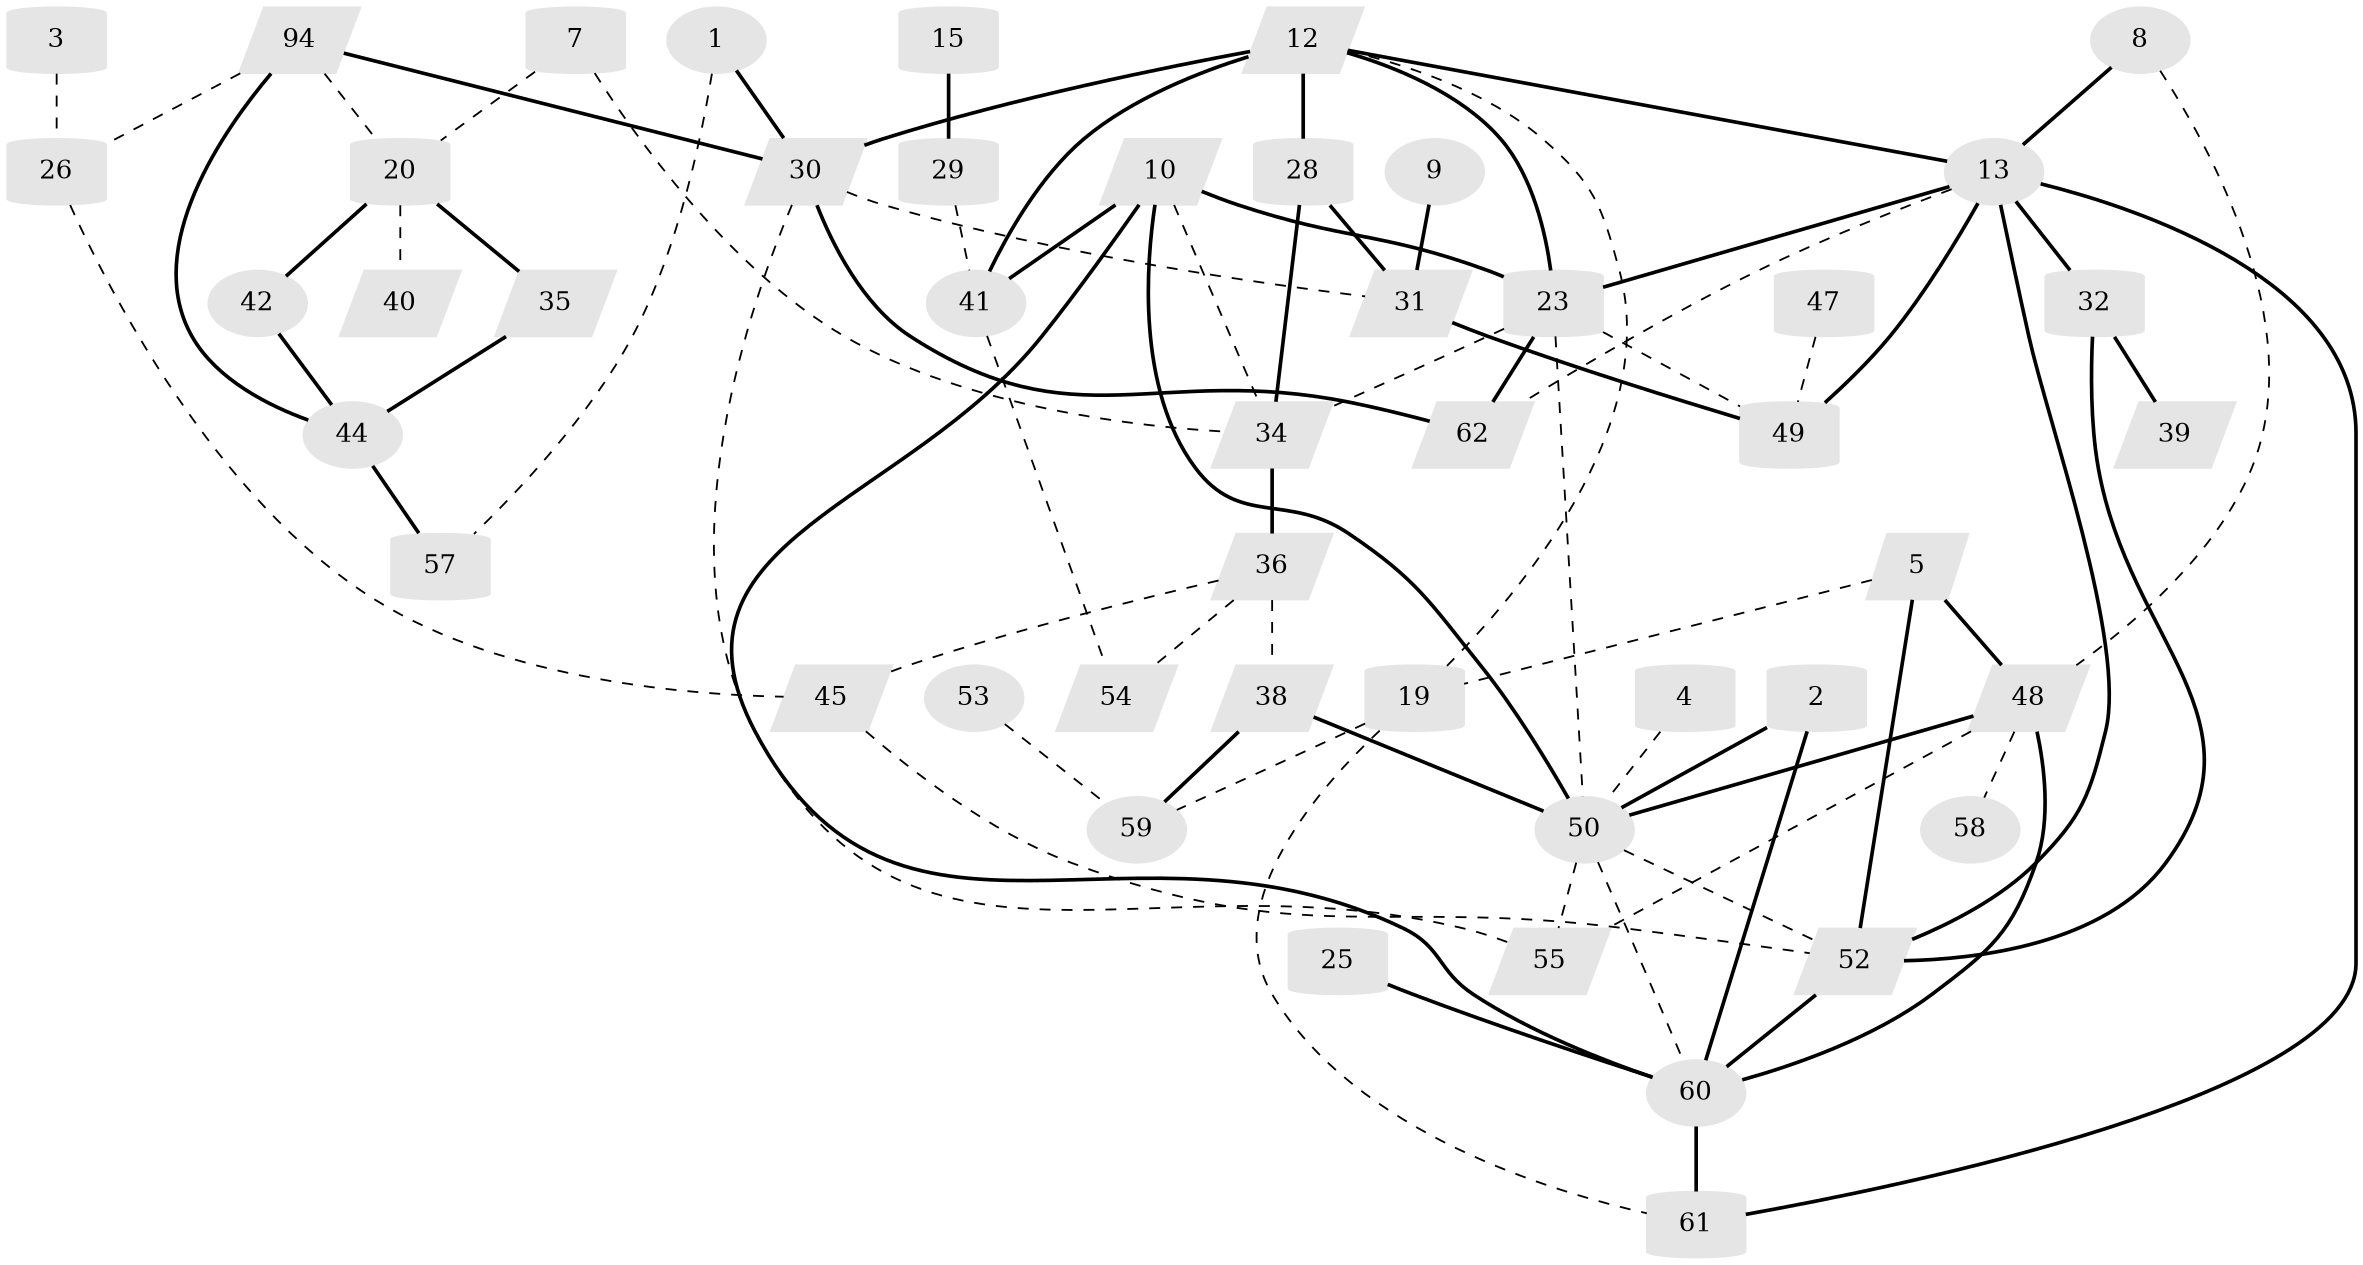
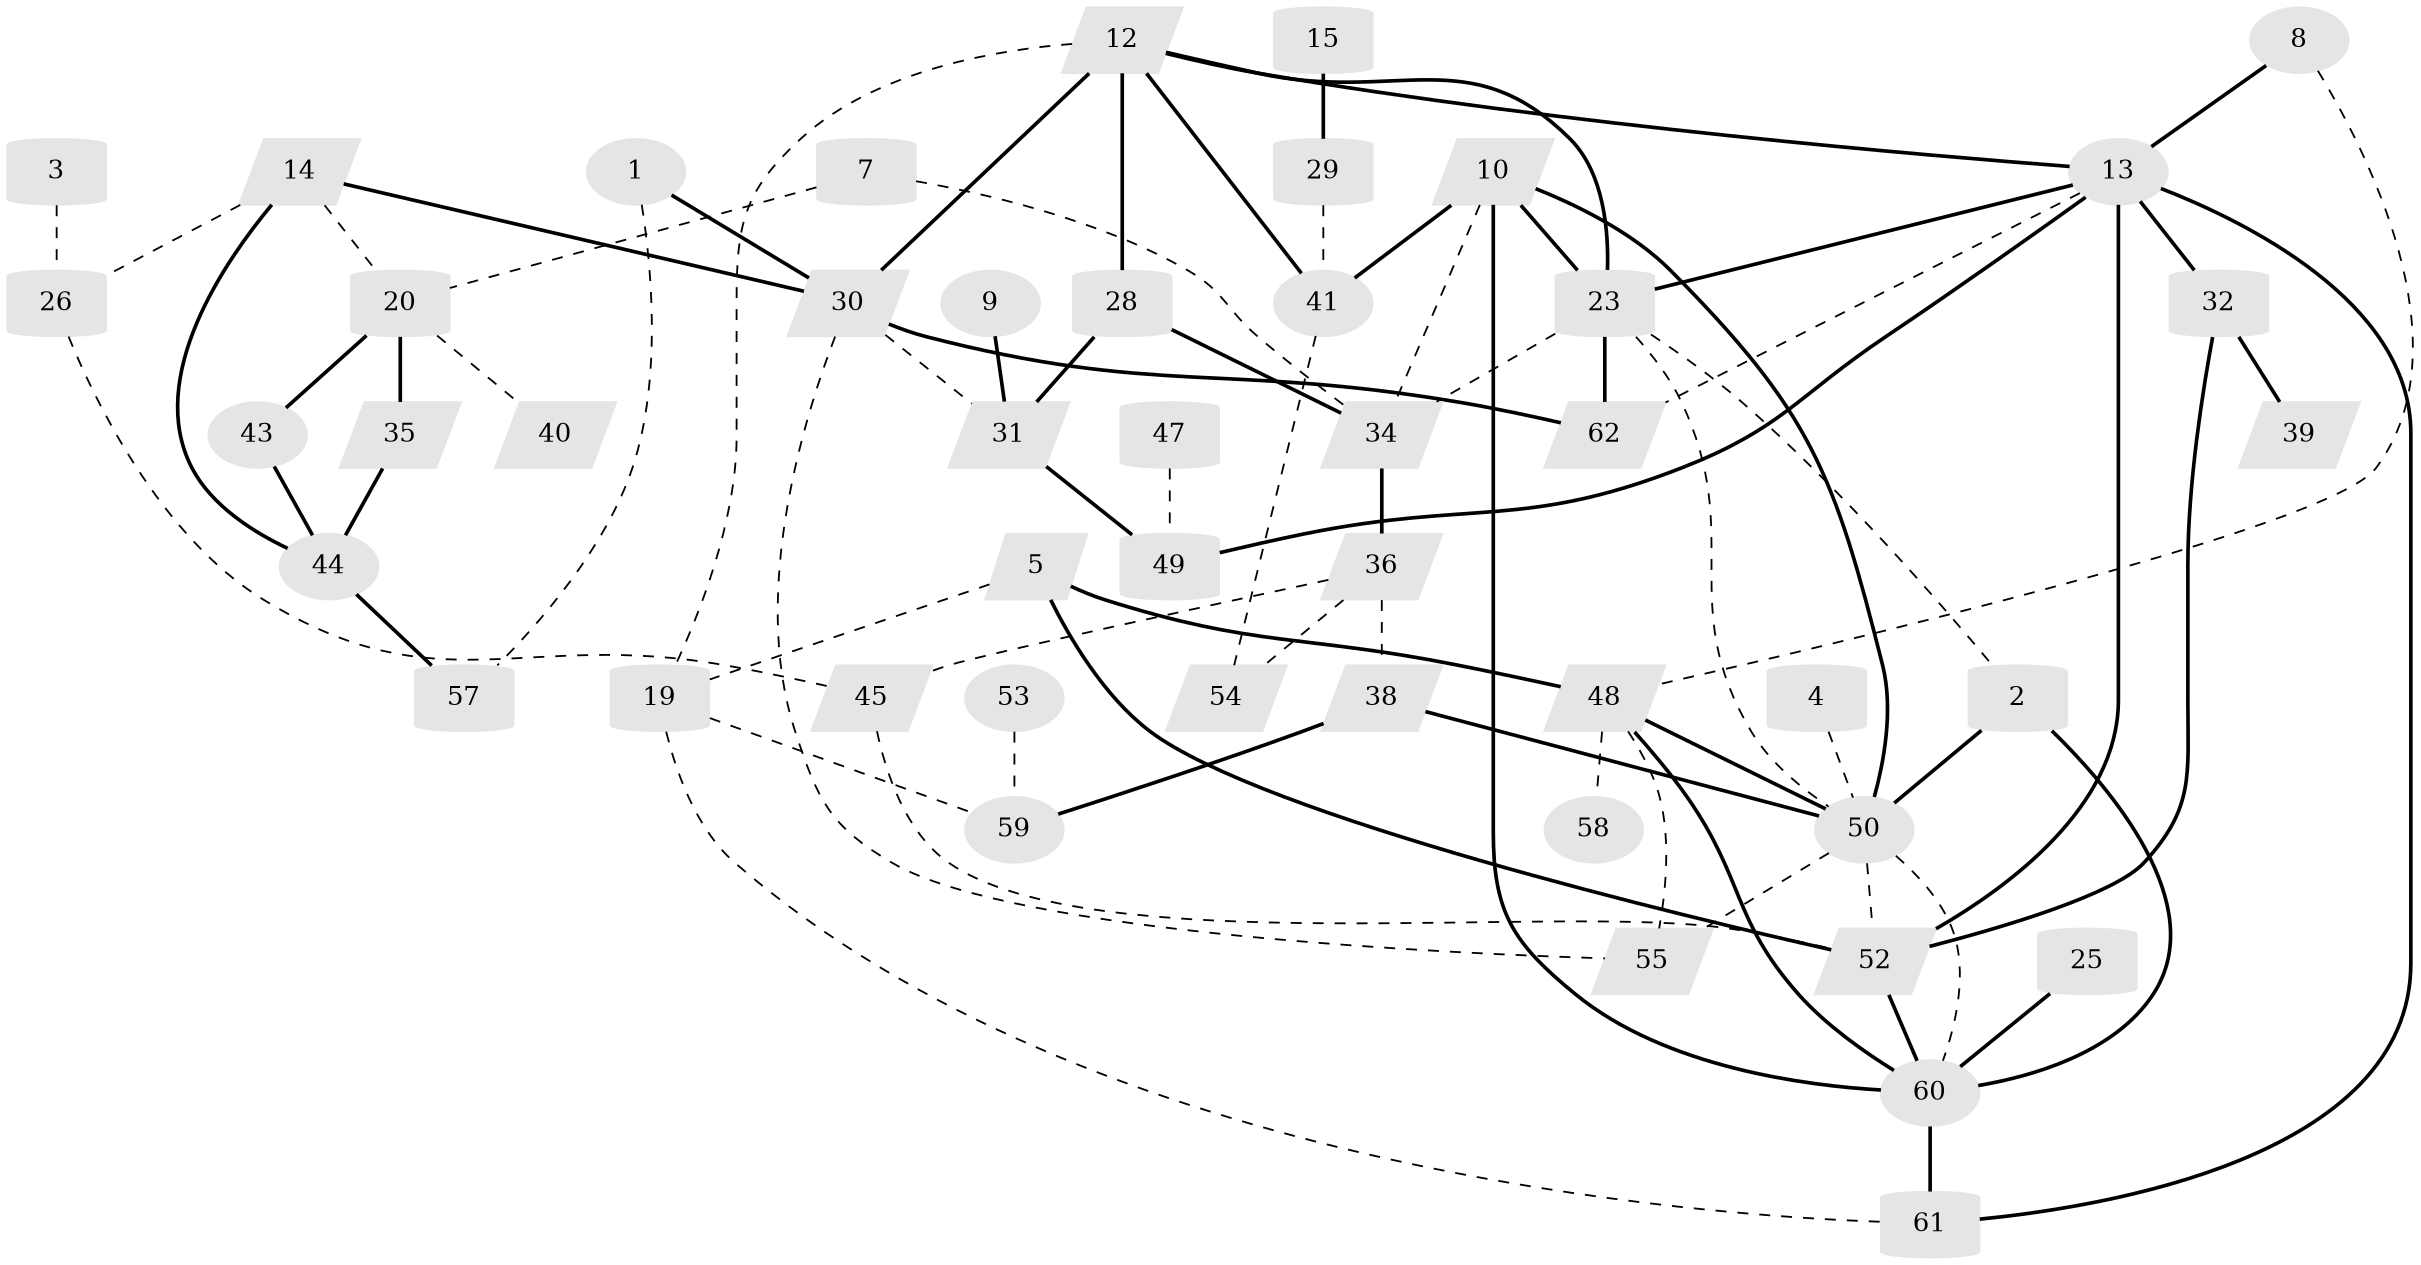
(300, 40) -> (300, 172)
(258, 303) -> (258, 435)
(1672, 369) -> (1849, 505)
